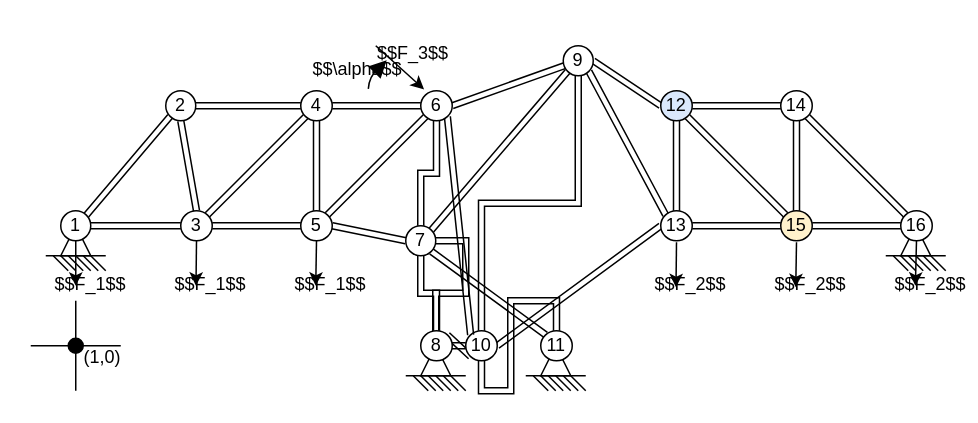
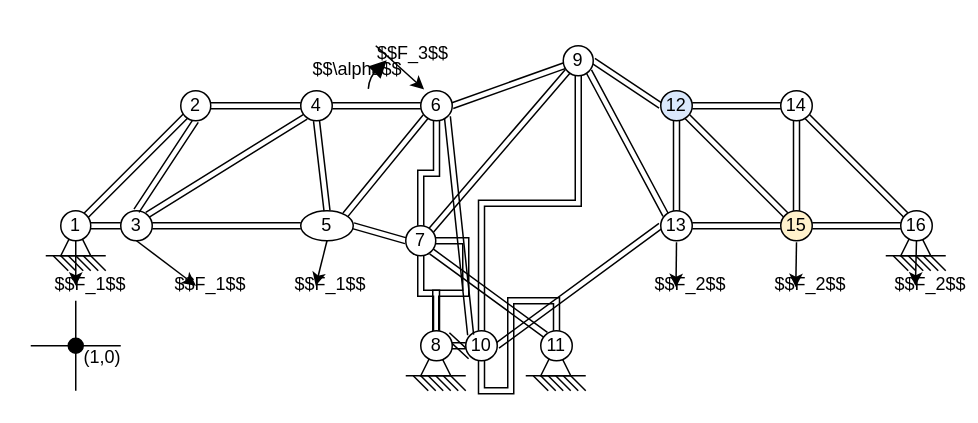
(181, 106) -> (196, 106)
(197, 226) -> (137, 226)
(317, 226) -> (327, 226)
